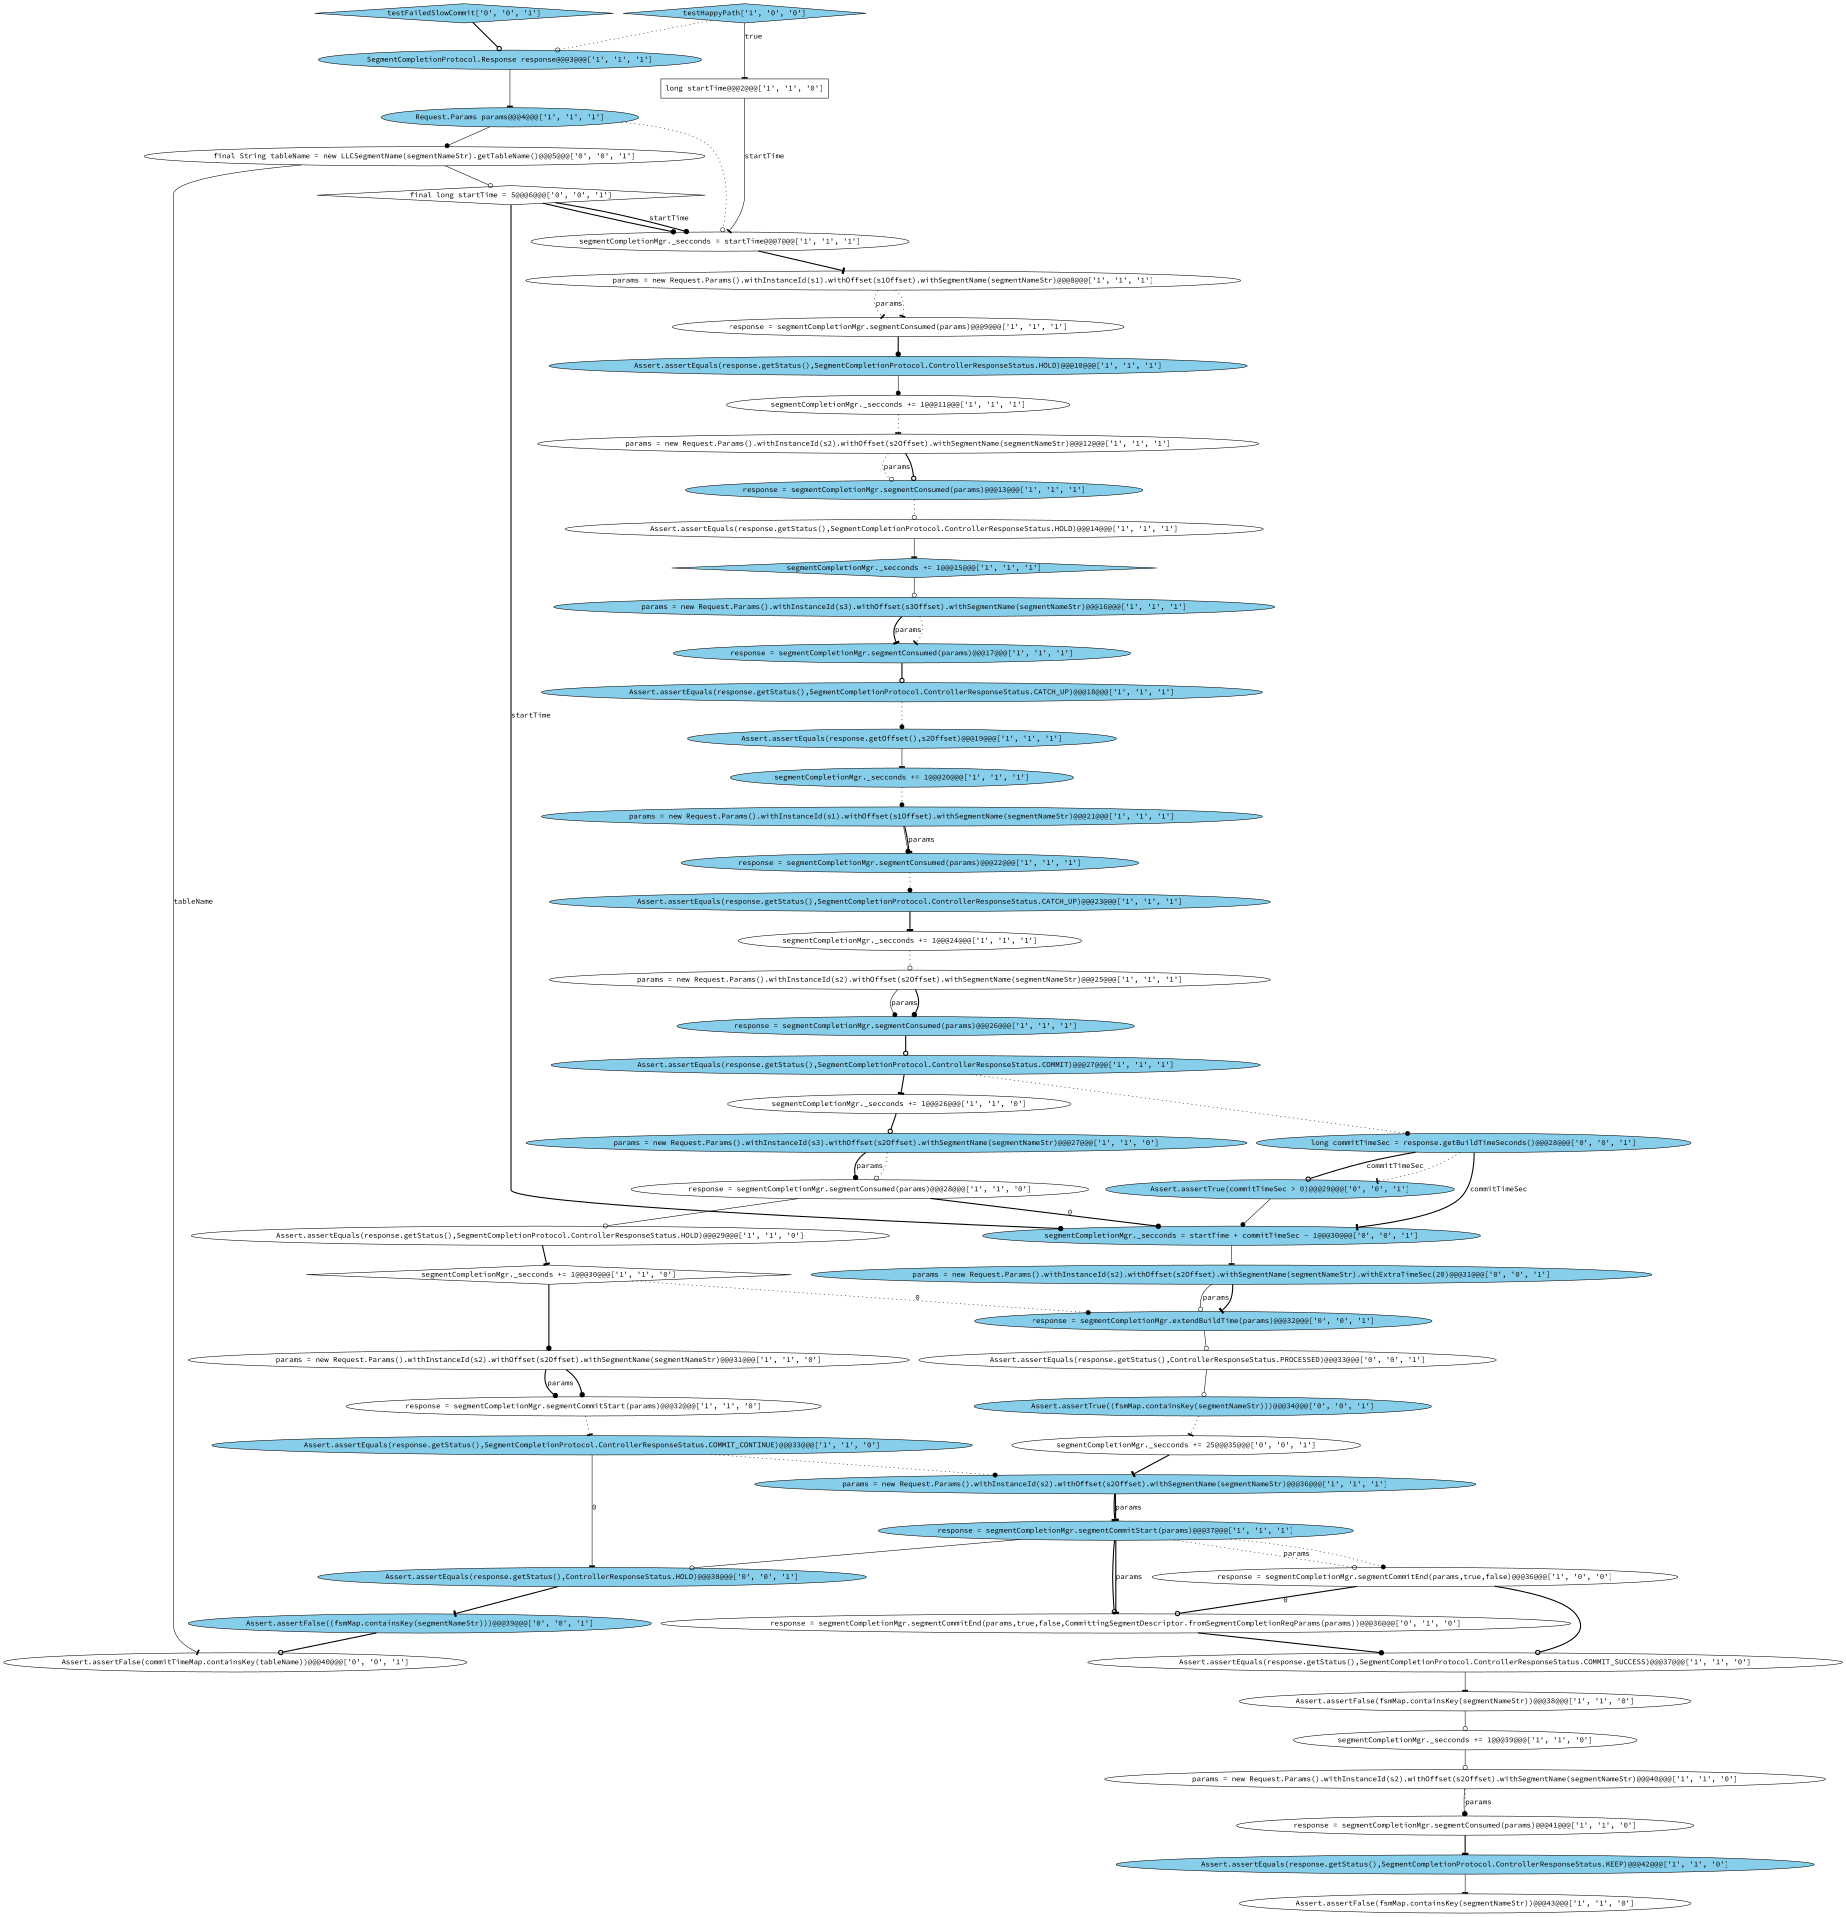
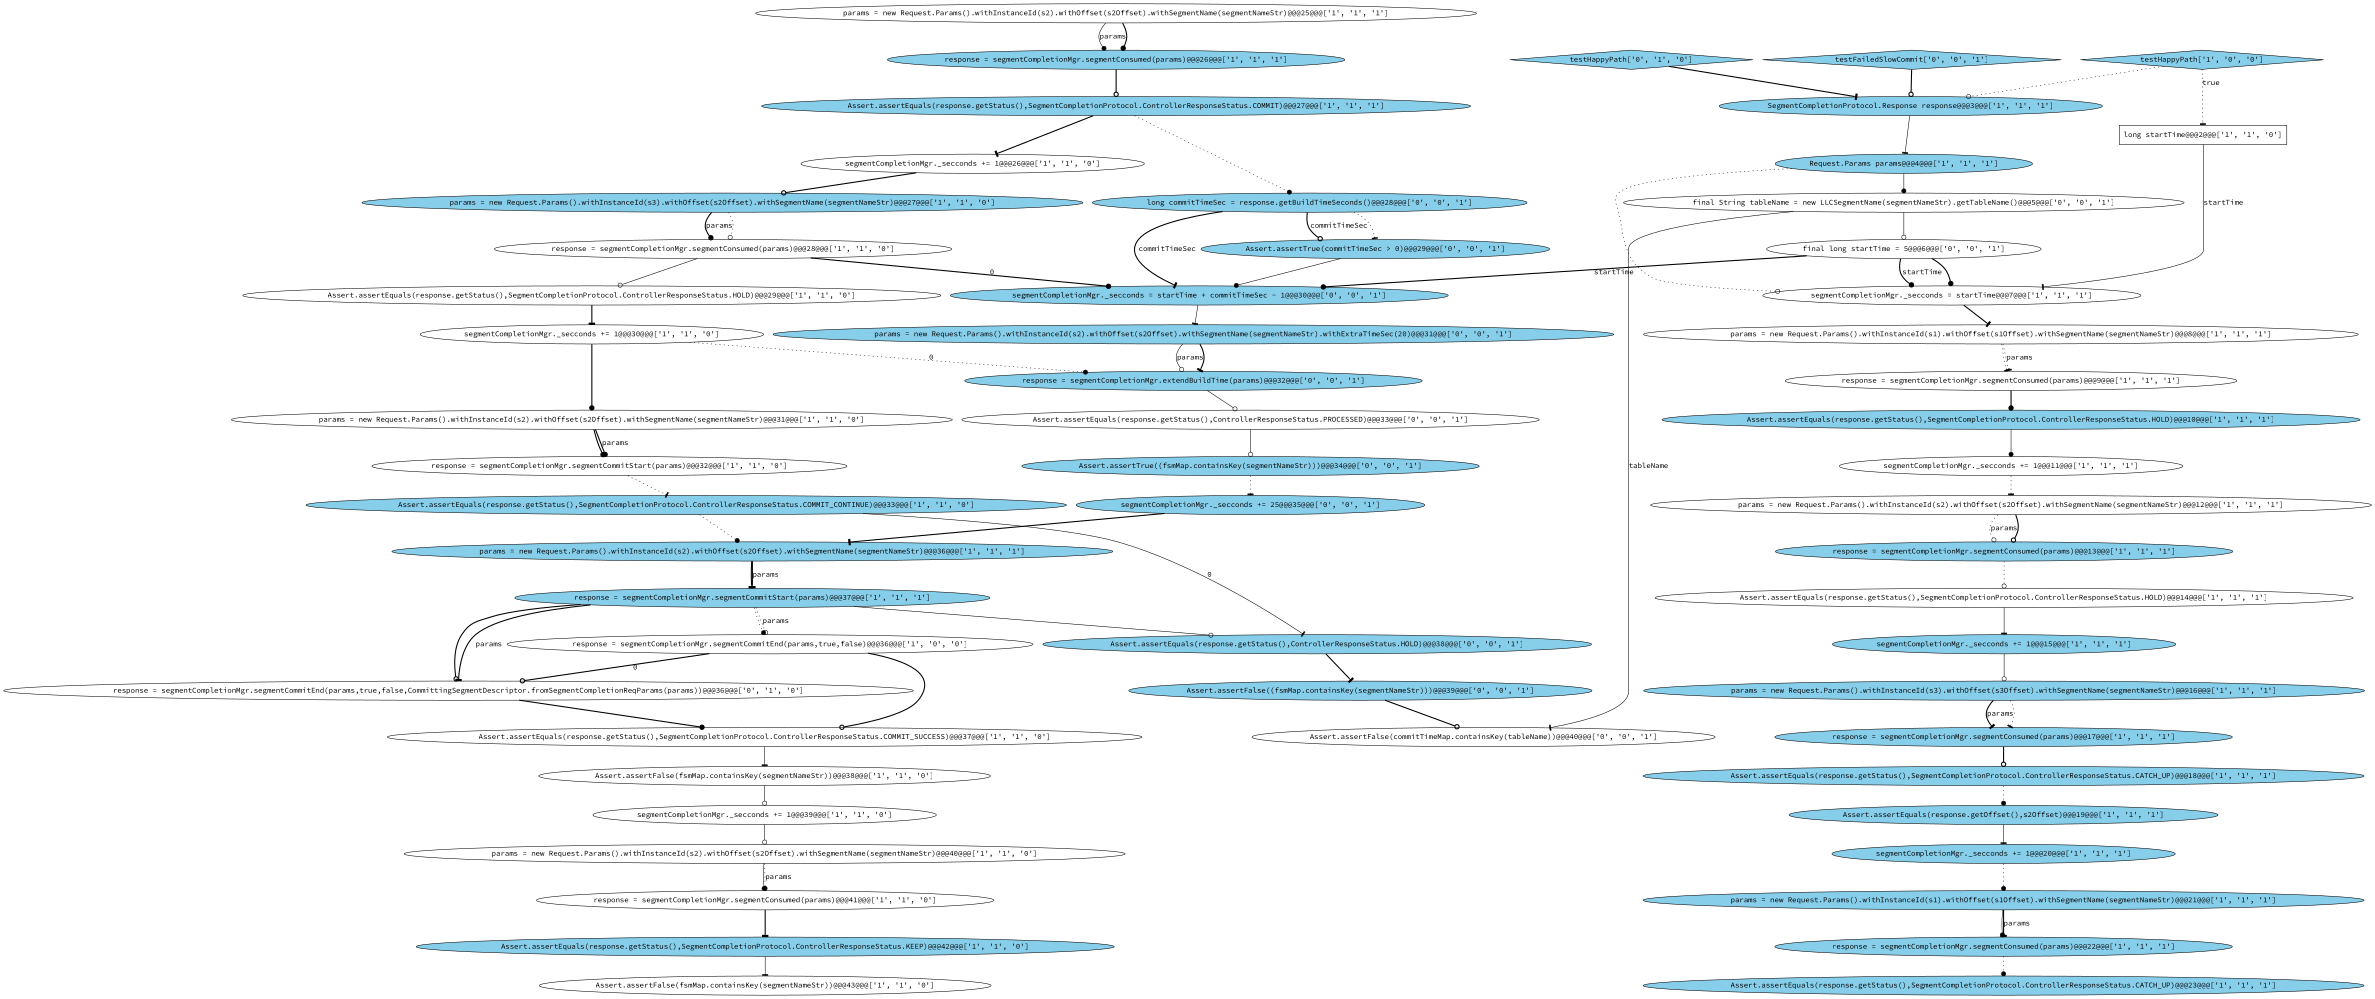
(745, 49) -> (2202, 96)
none -> (1631, 60)
(511, 195) -> (1904, 249)
(914, 568) -> (2004, 644)
(910, 941) -> none
(549, 1275) -> (592, 334)
(1186, 1445) -> (1251, 505)
